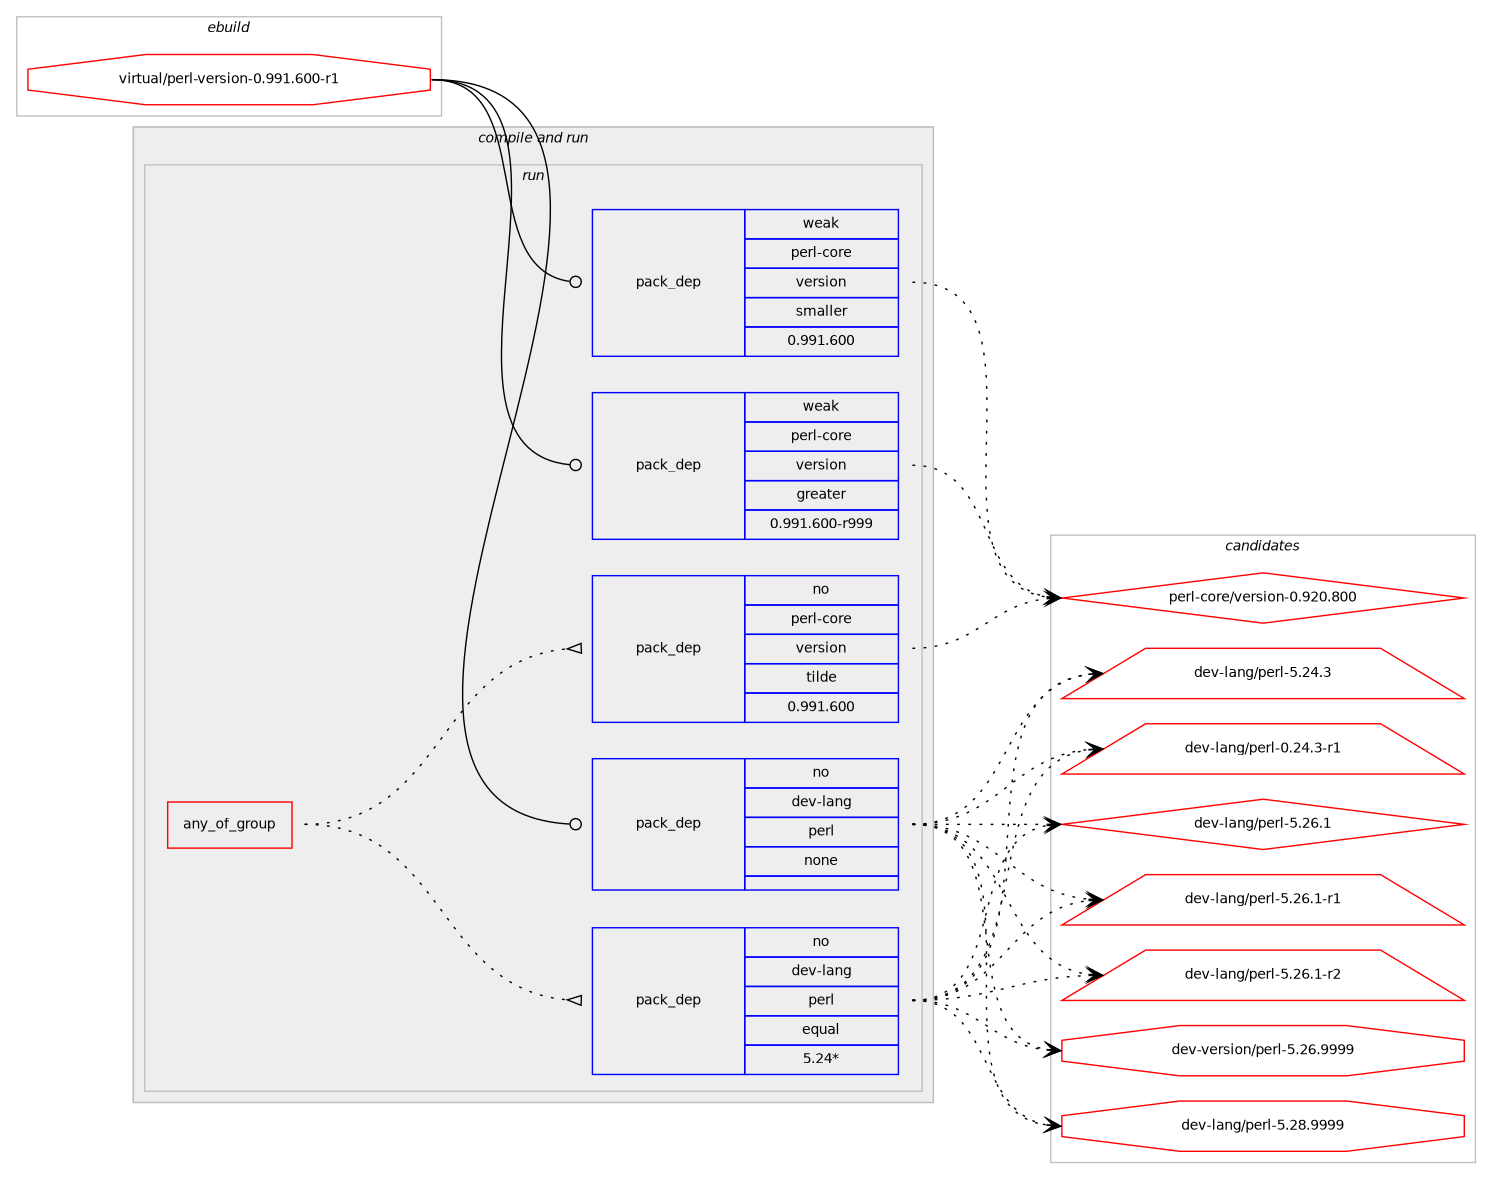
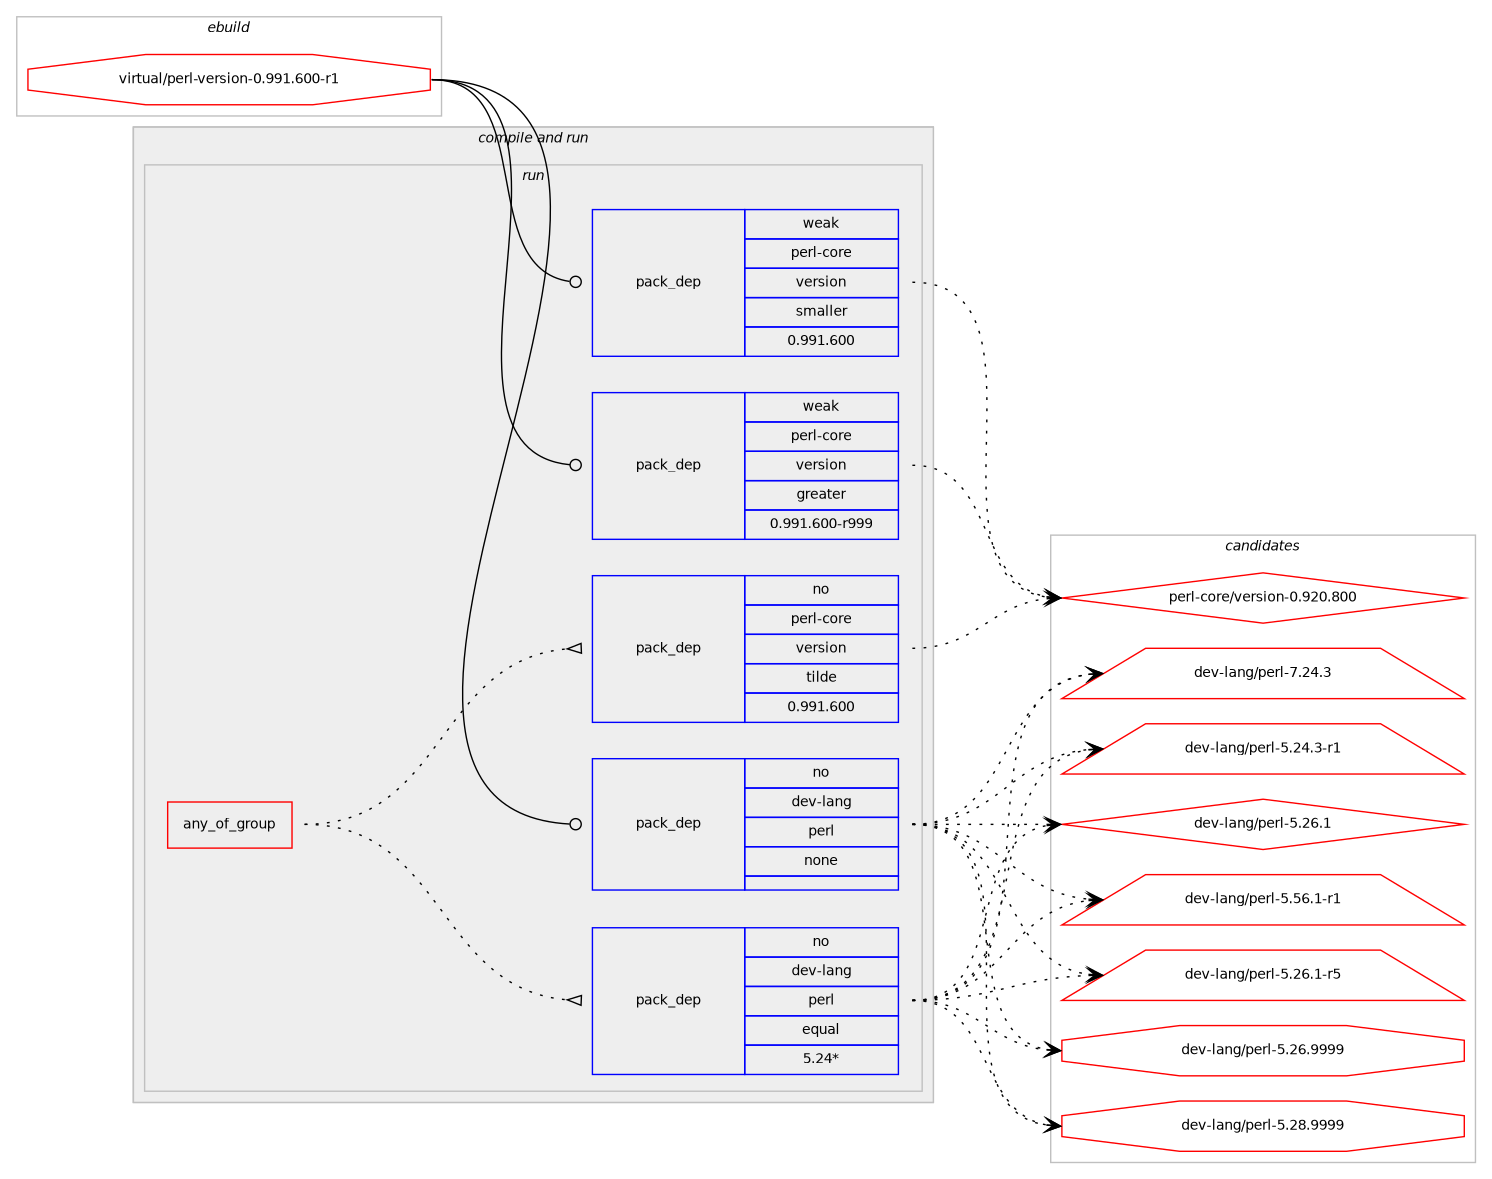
(1263, 673) -> (1263, 673)
(1263, 749) -> (1263, 749)
(1263, 900) -> (1263, 900)
(1263, 975) -> (1263, 975)
(1263, 1051) -> (1263, 1051)
